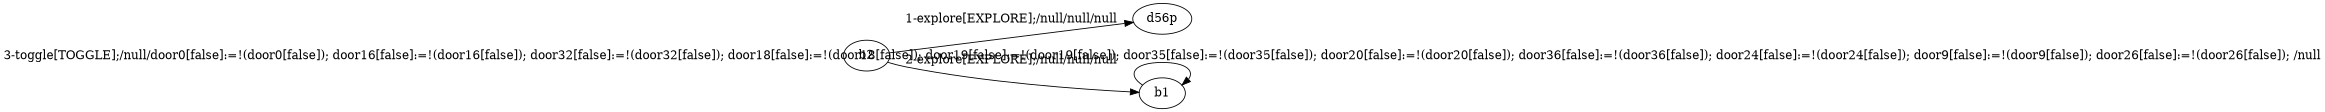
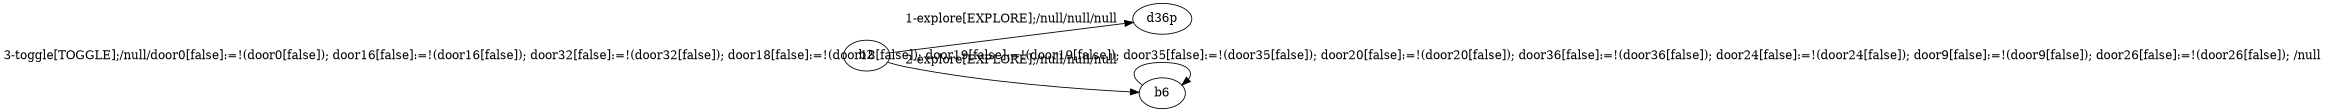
(1162, 19) -> (1162, 19)
(1162, 93) -> (1162, 93)
